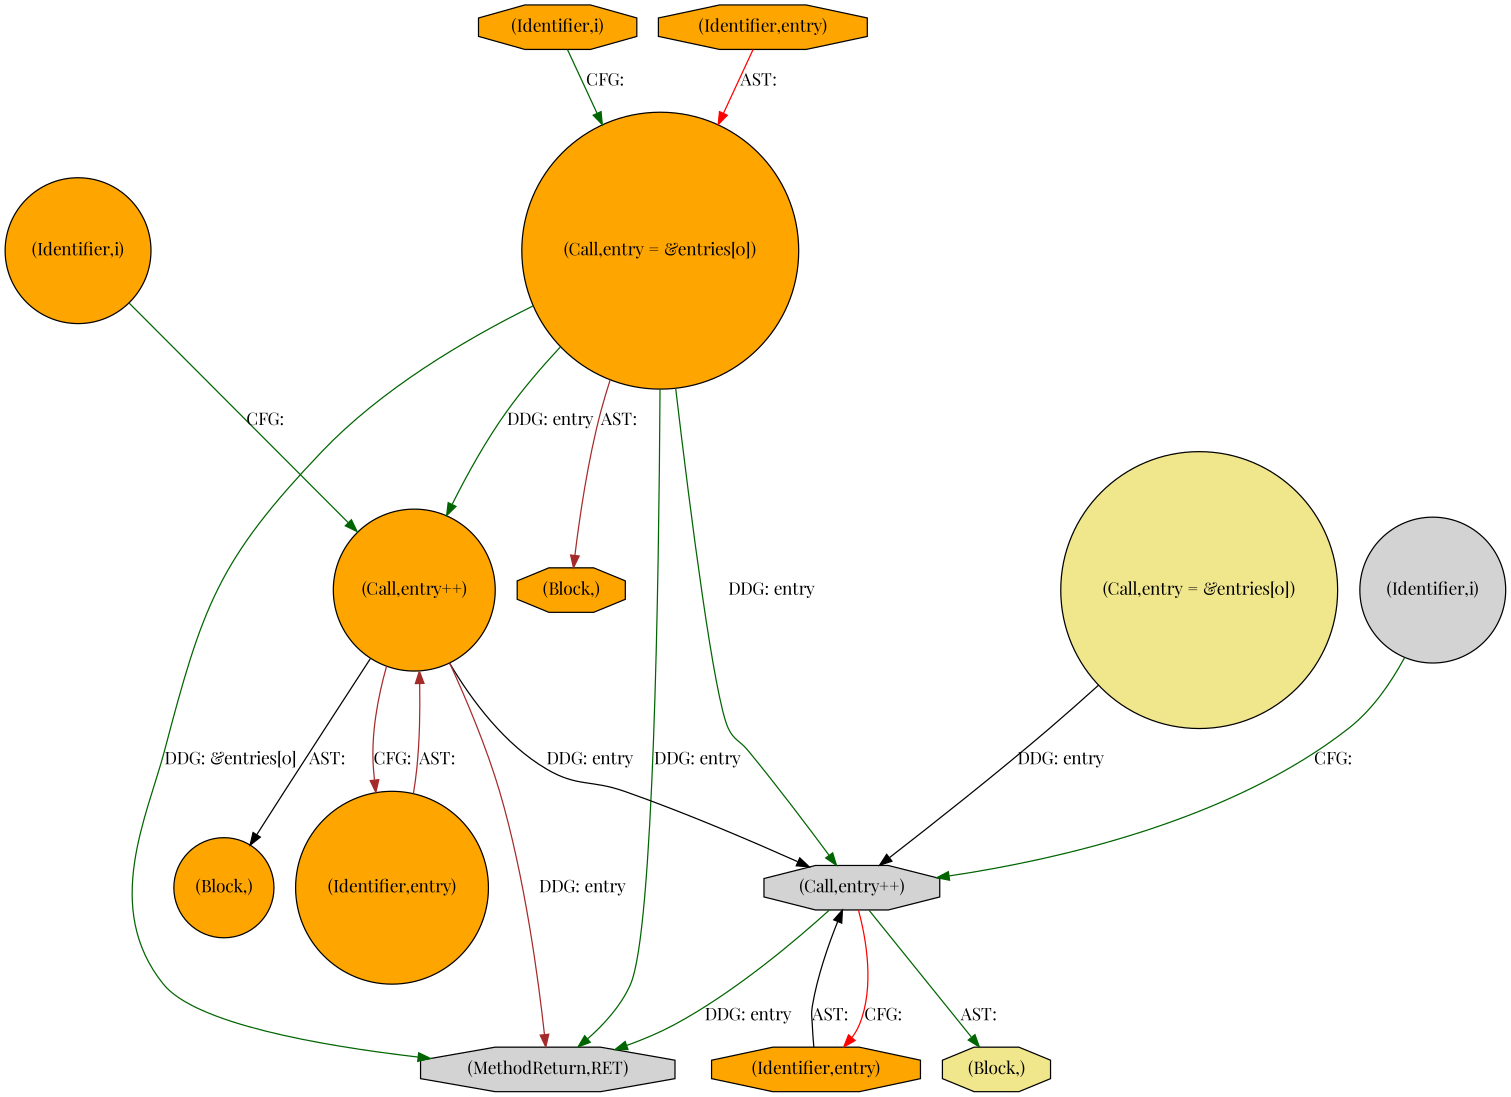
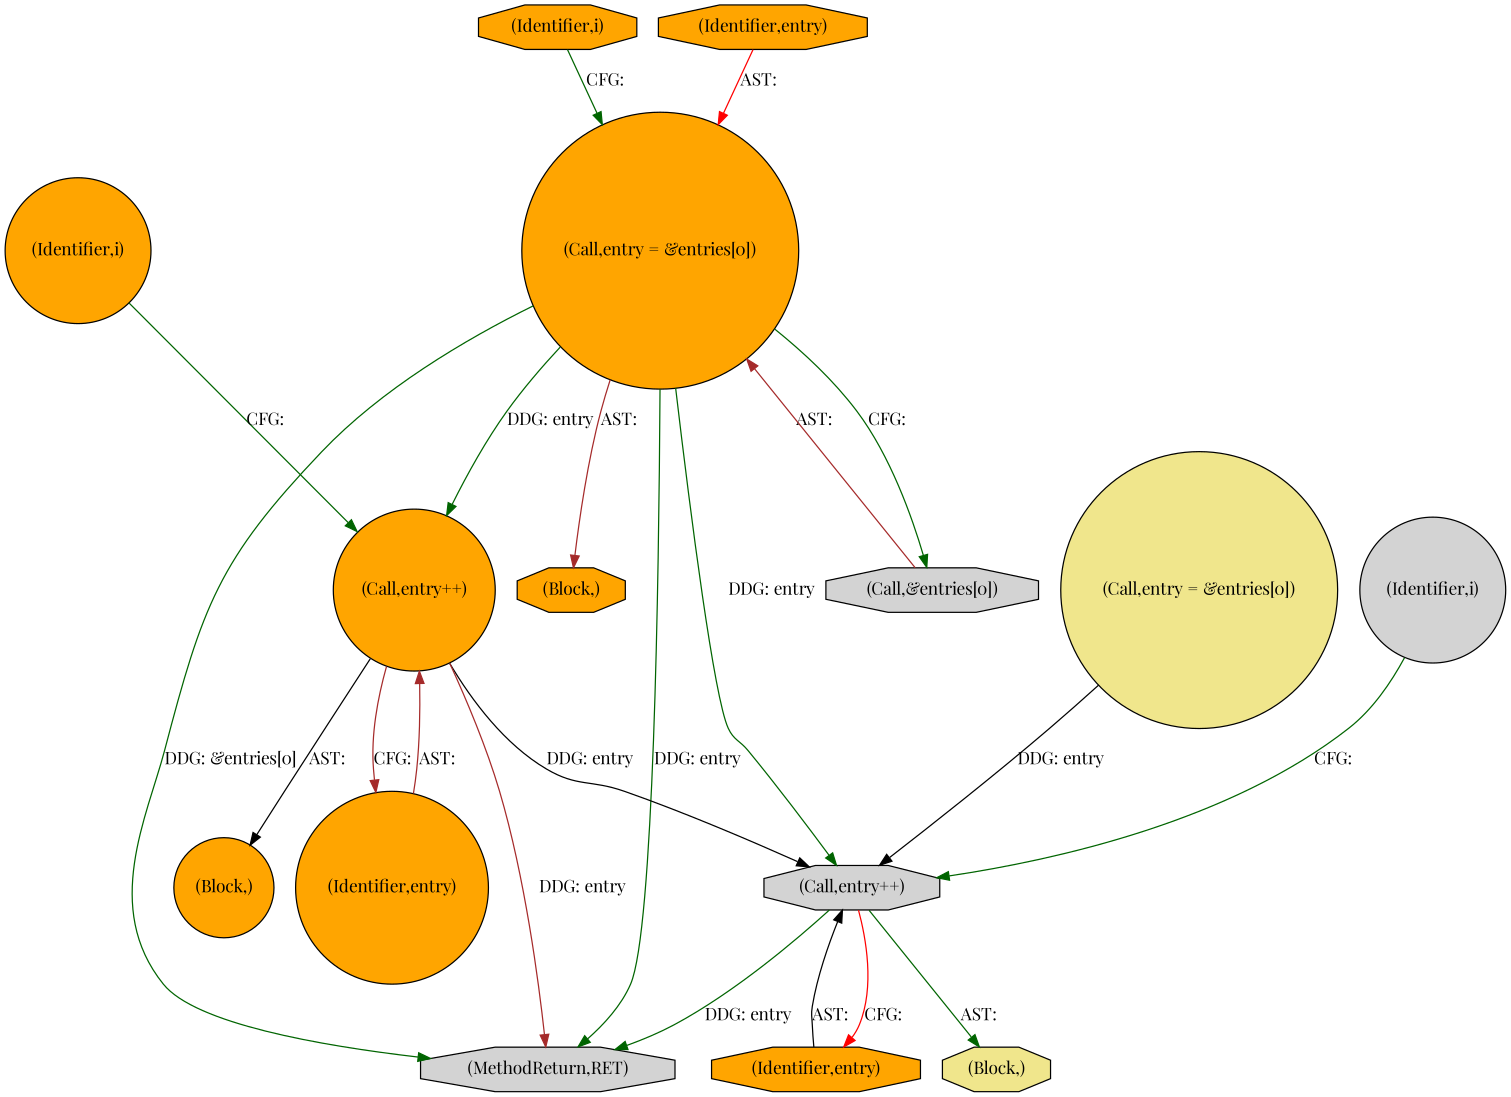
none -> (932, 590)
